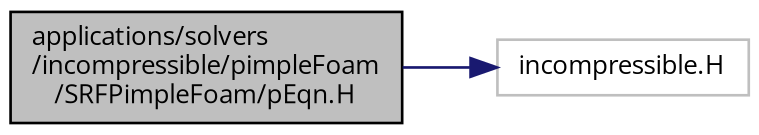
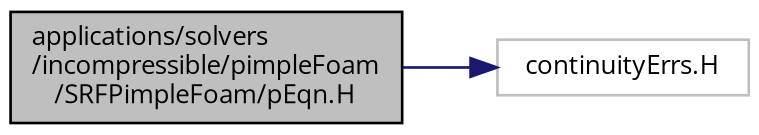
(623, 67) -> (623, 67)
